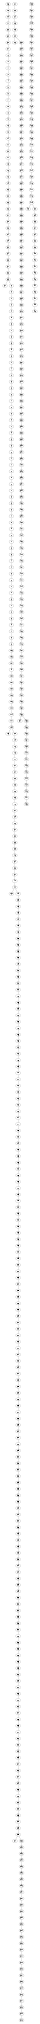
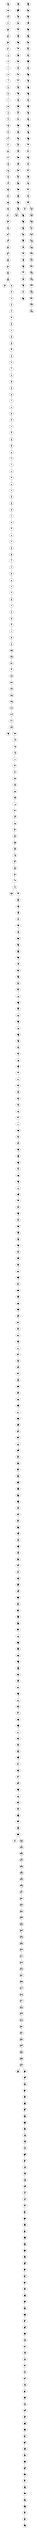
(22, 503) -> none
none -> (22, 2027)
